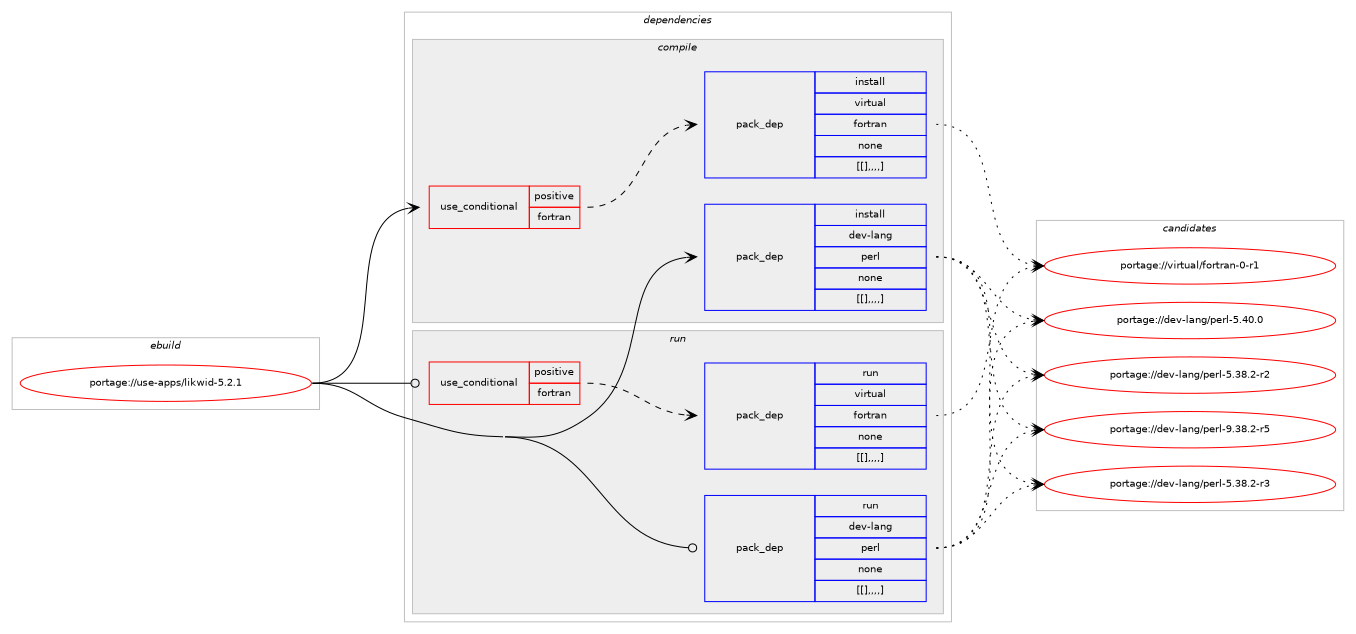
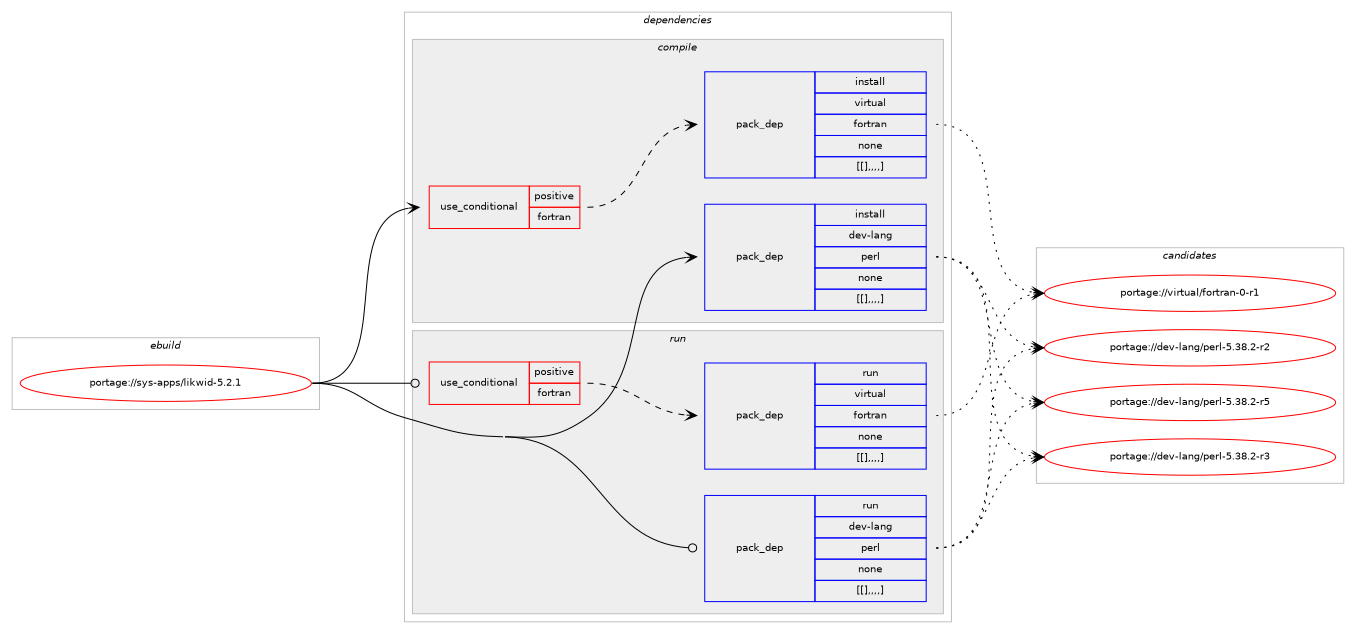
(1190, 321) -> none
(166, 383) -> (166, 383)
(1190, 430) -> (1190, 402)
